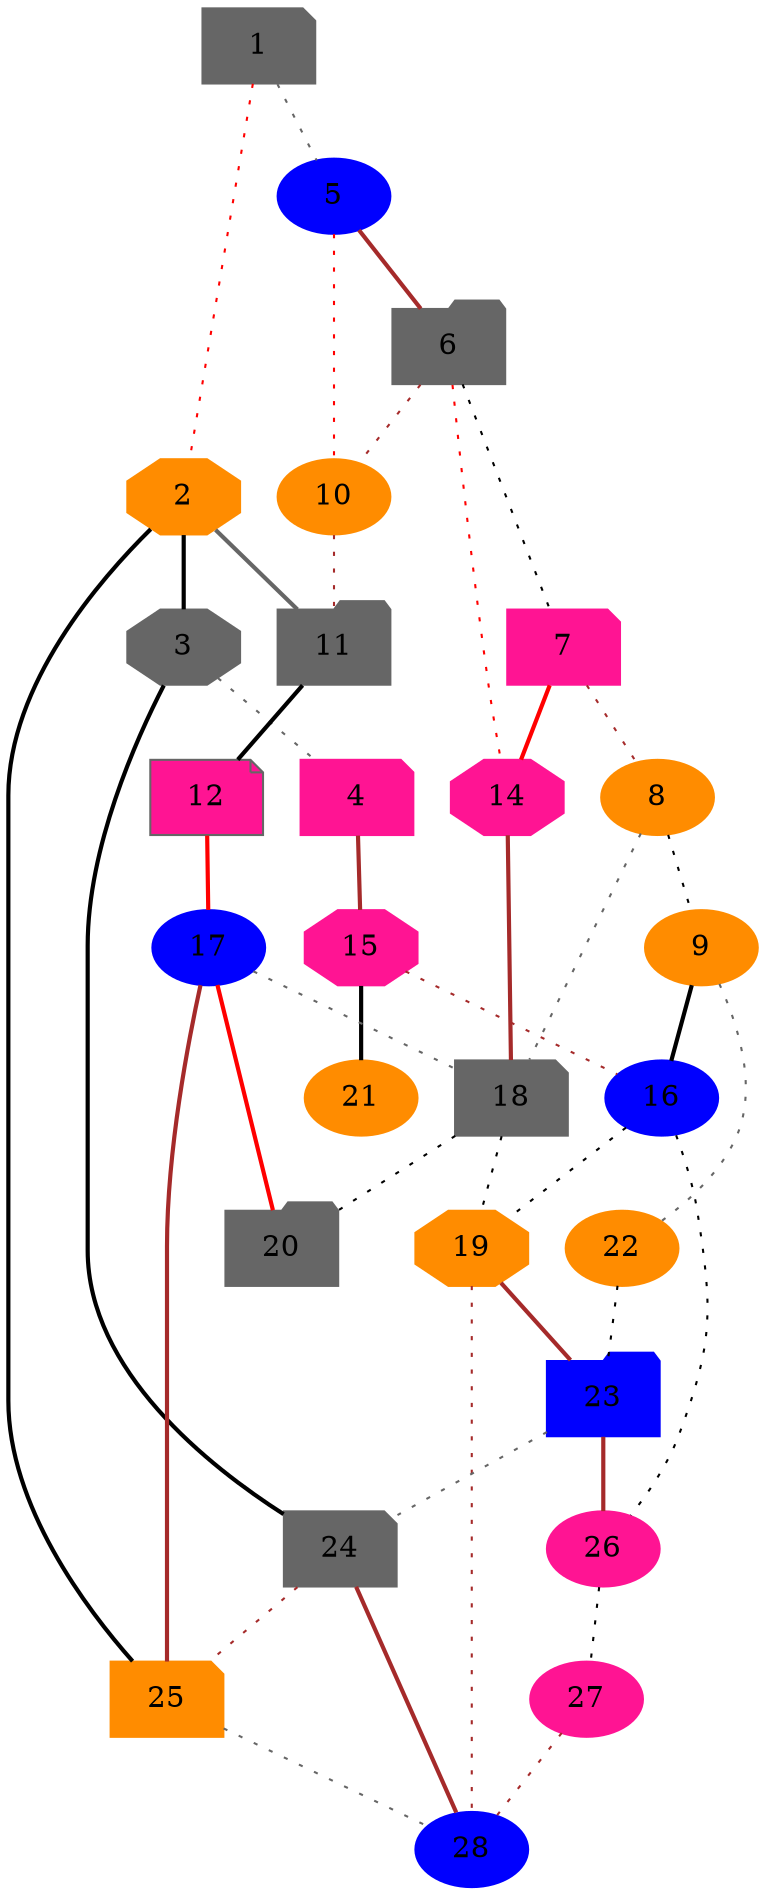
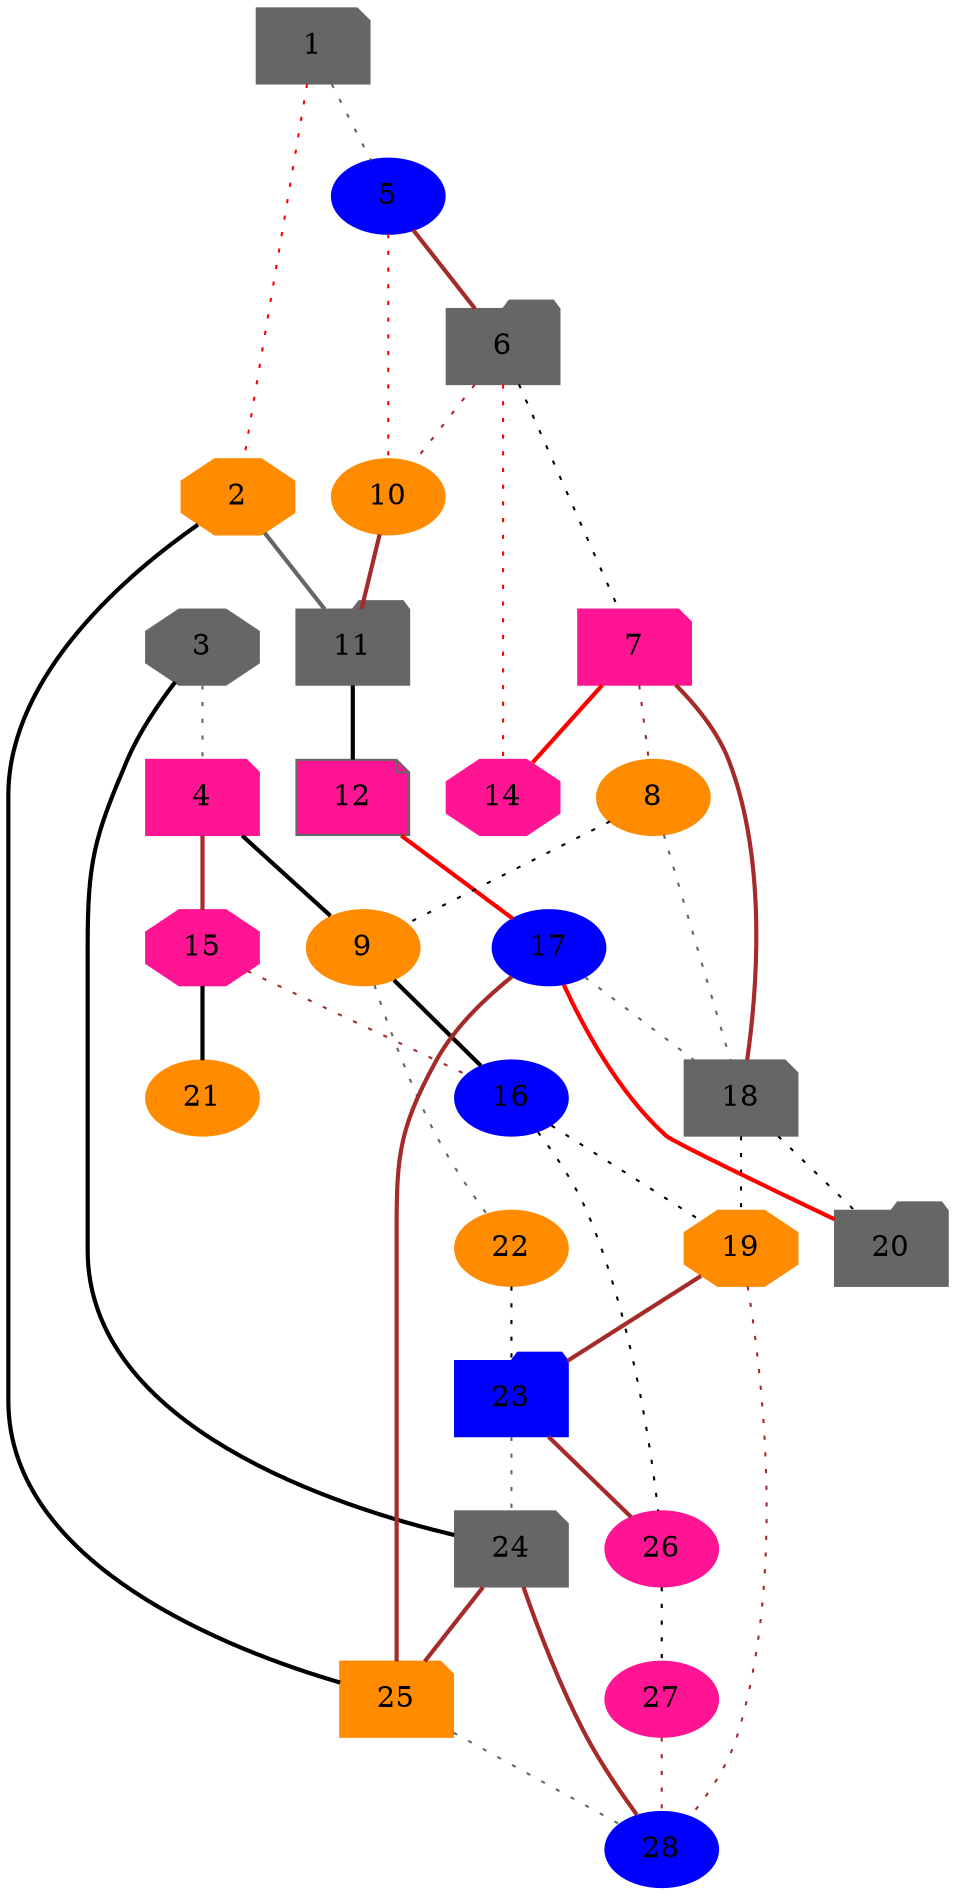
(184, 572) -> none
(334, 572) -> (371, 572)
none -> (286, 876)
(509, 948) -> (752, 863)
(253, 1624) -> (454, 1624)
